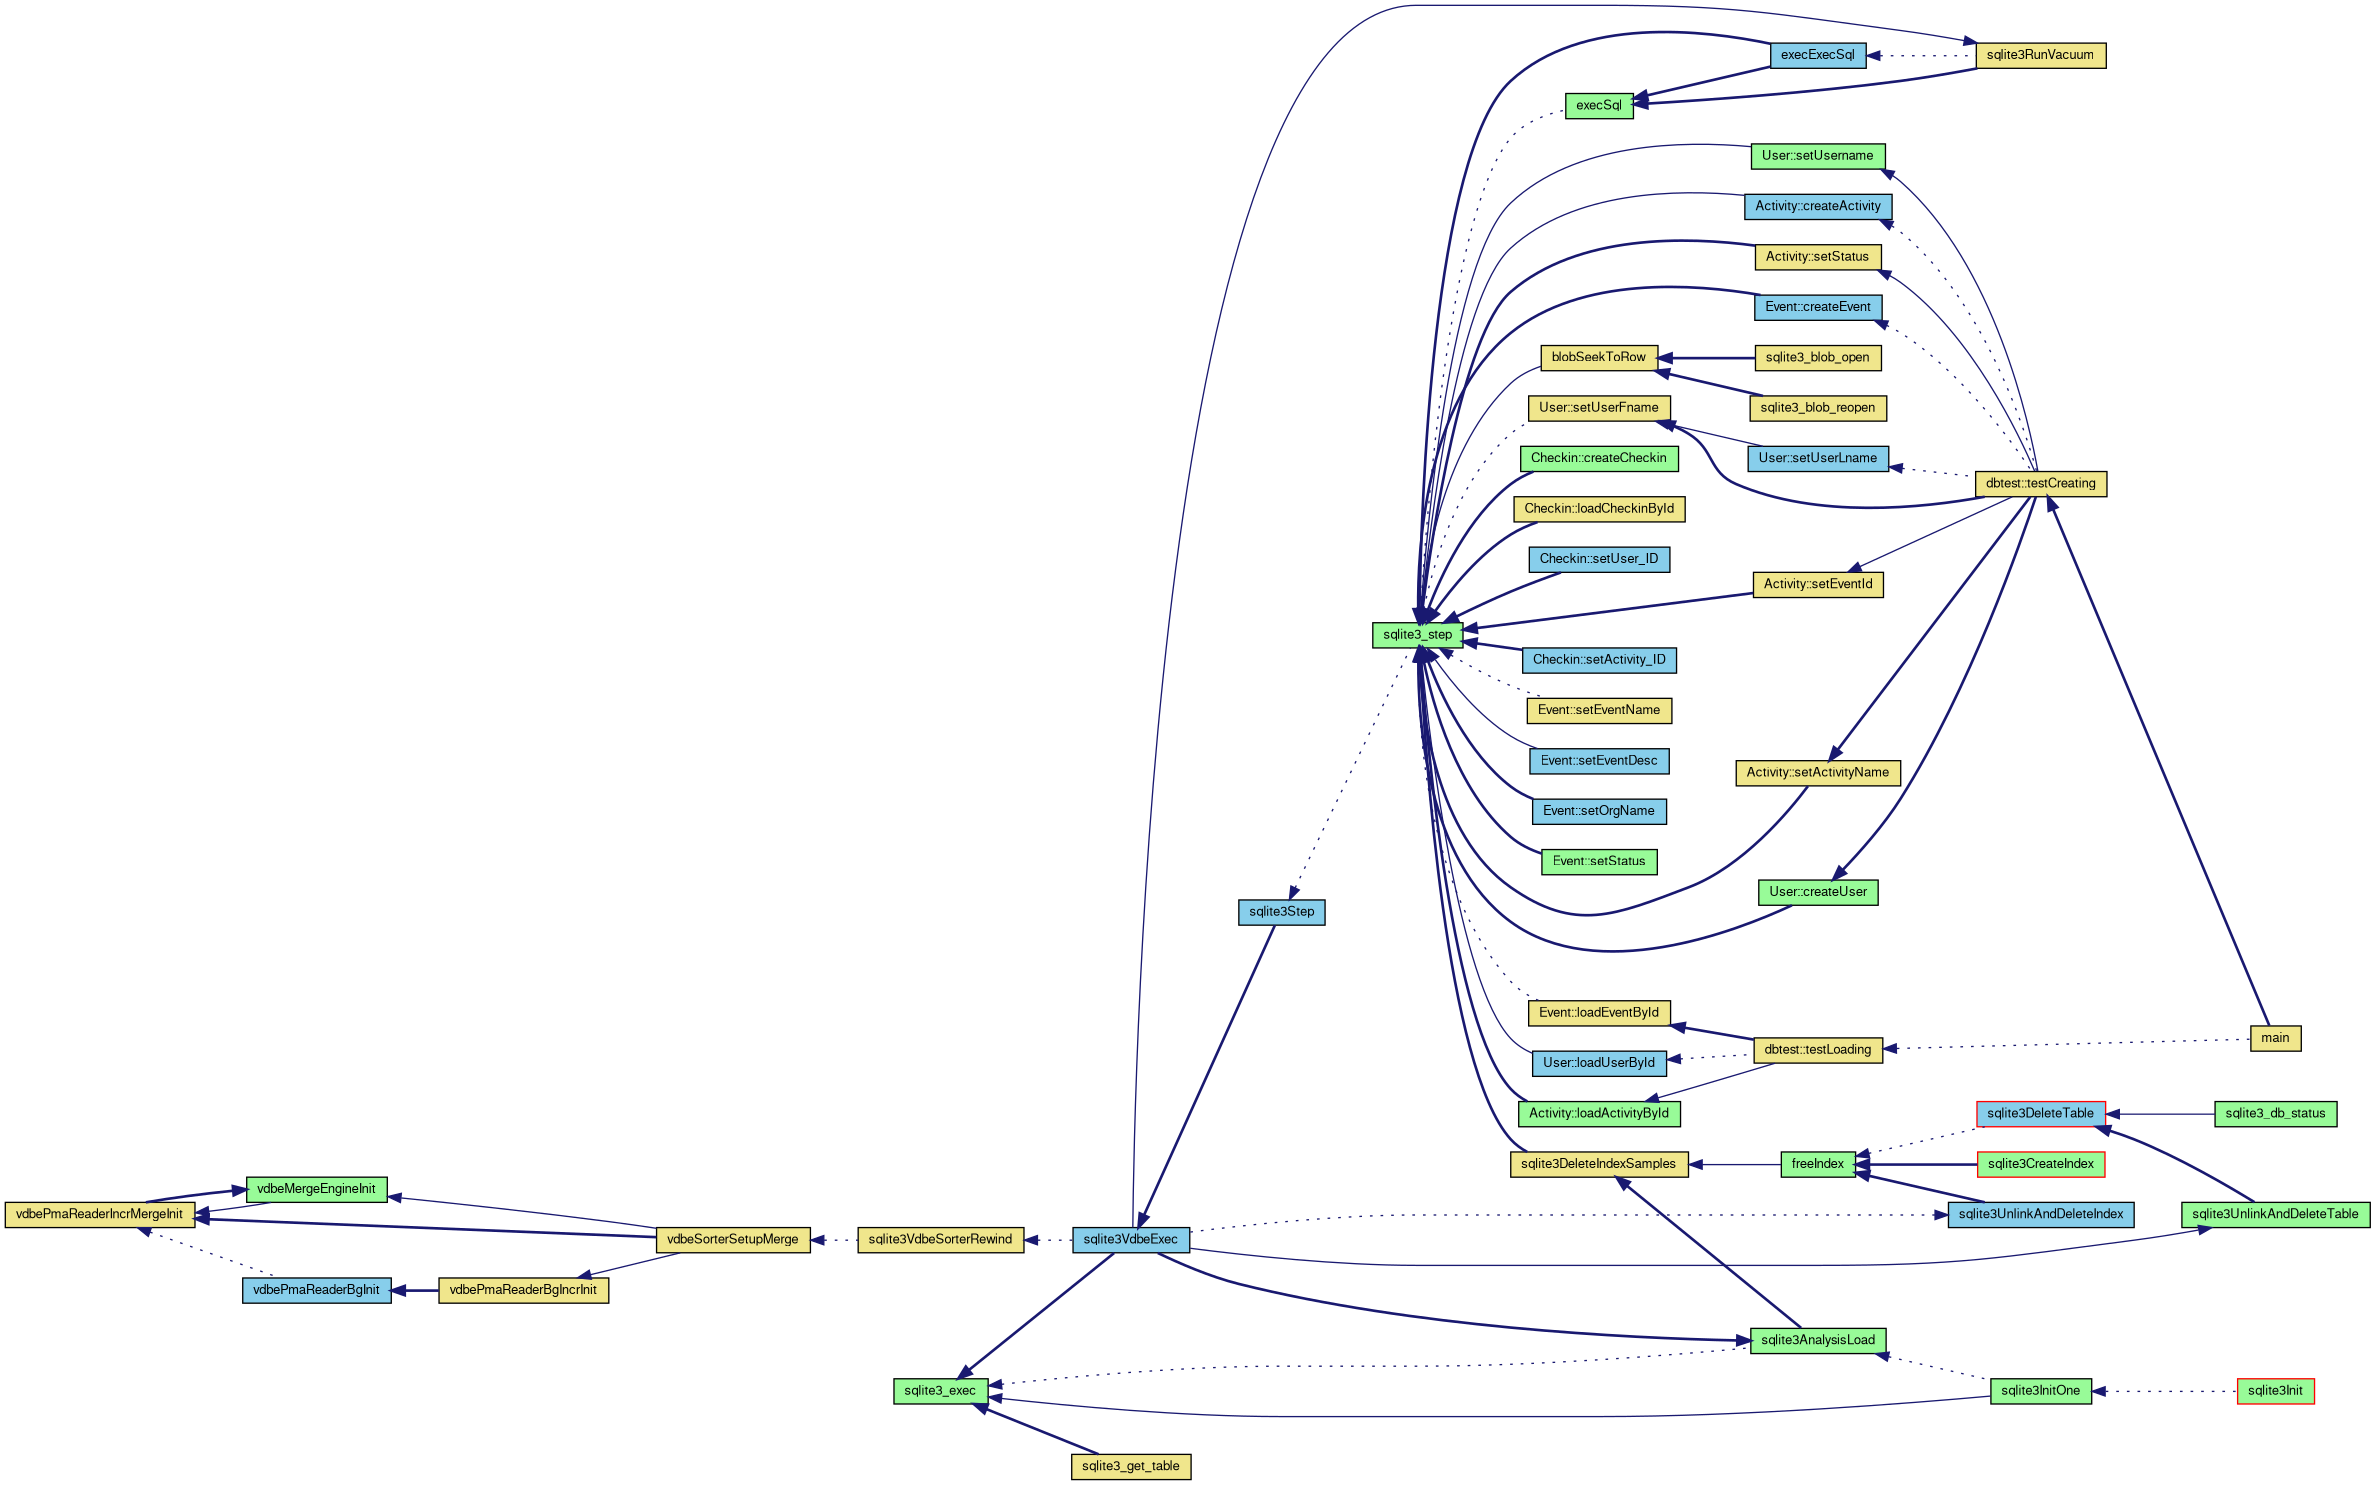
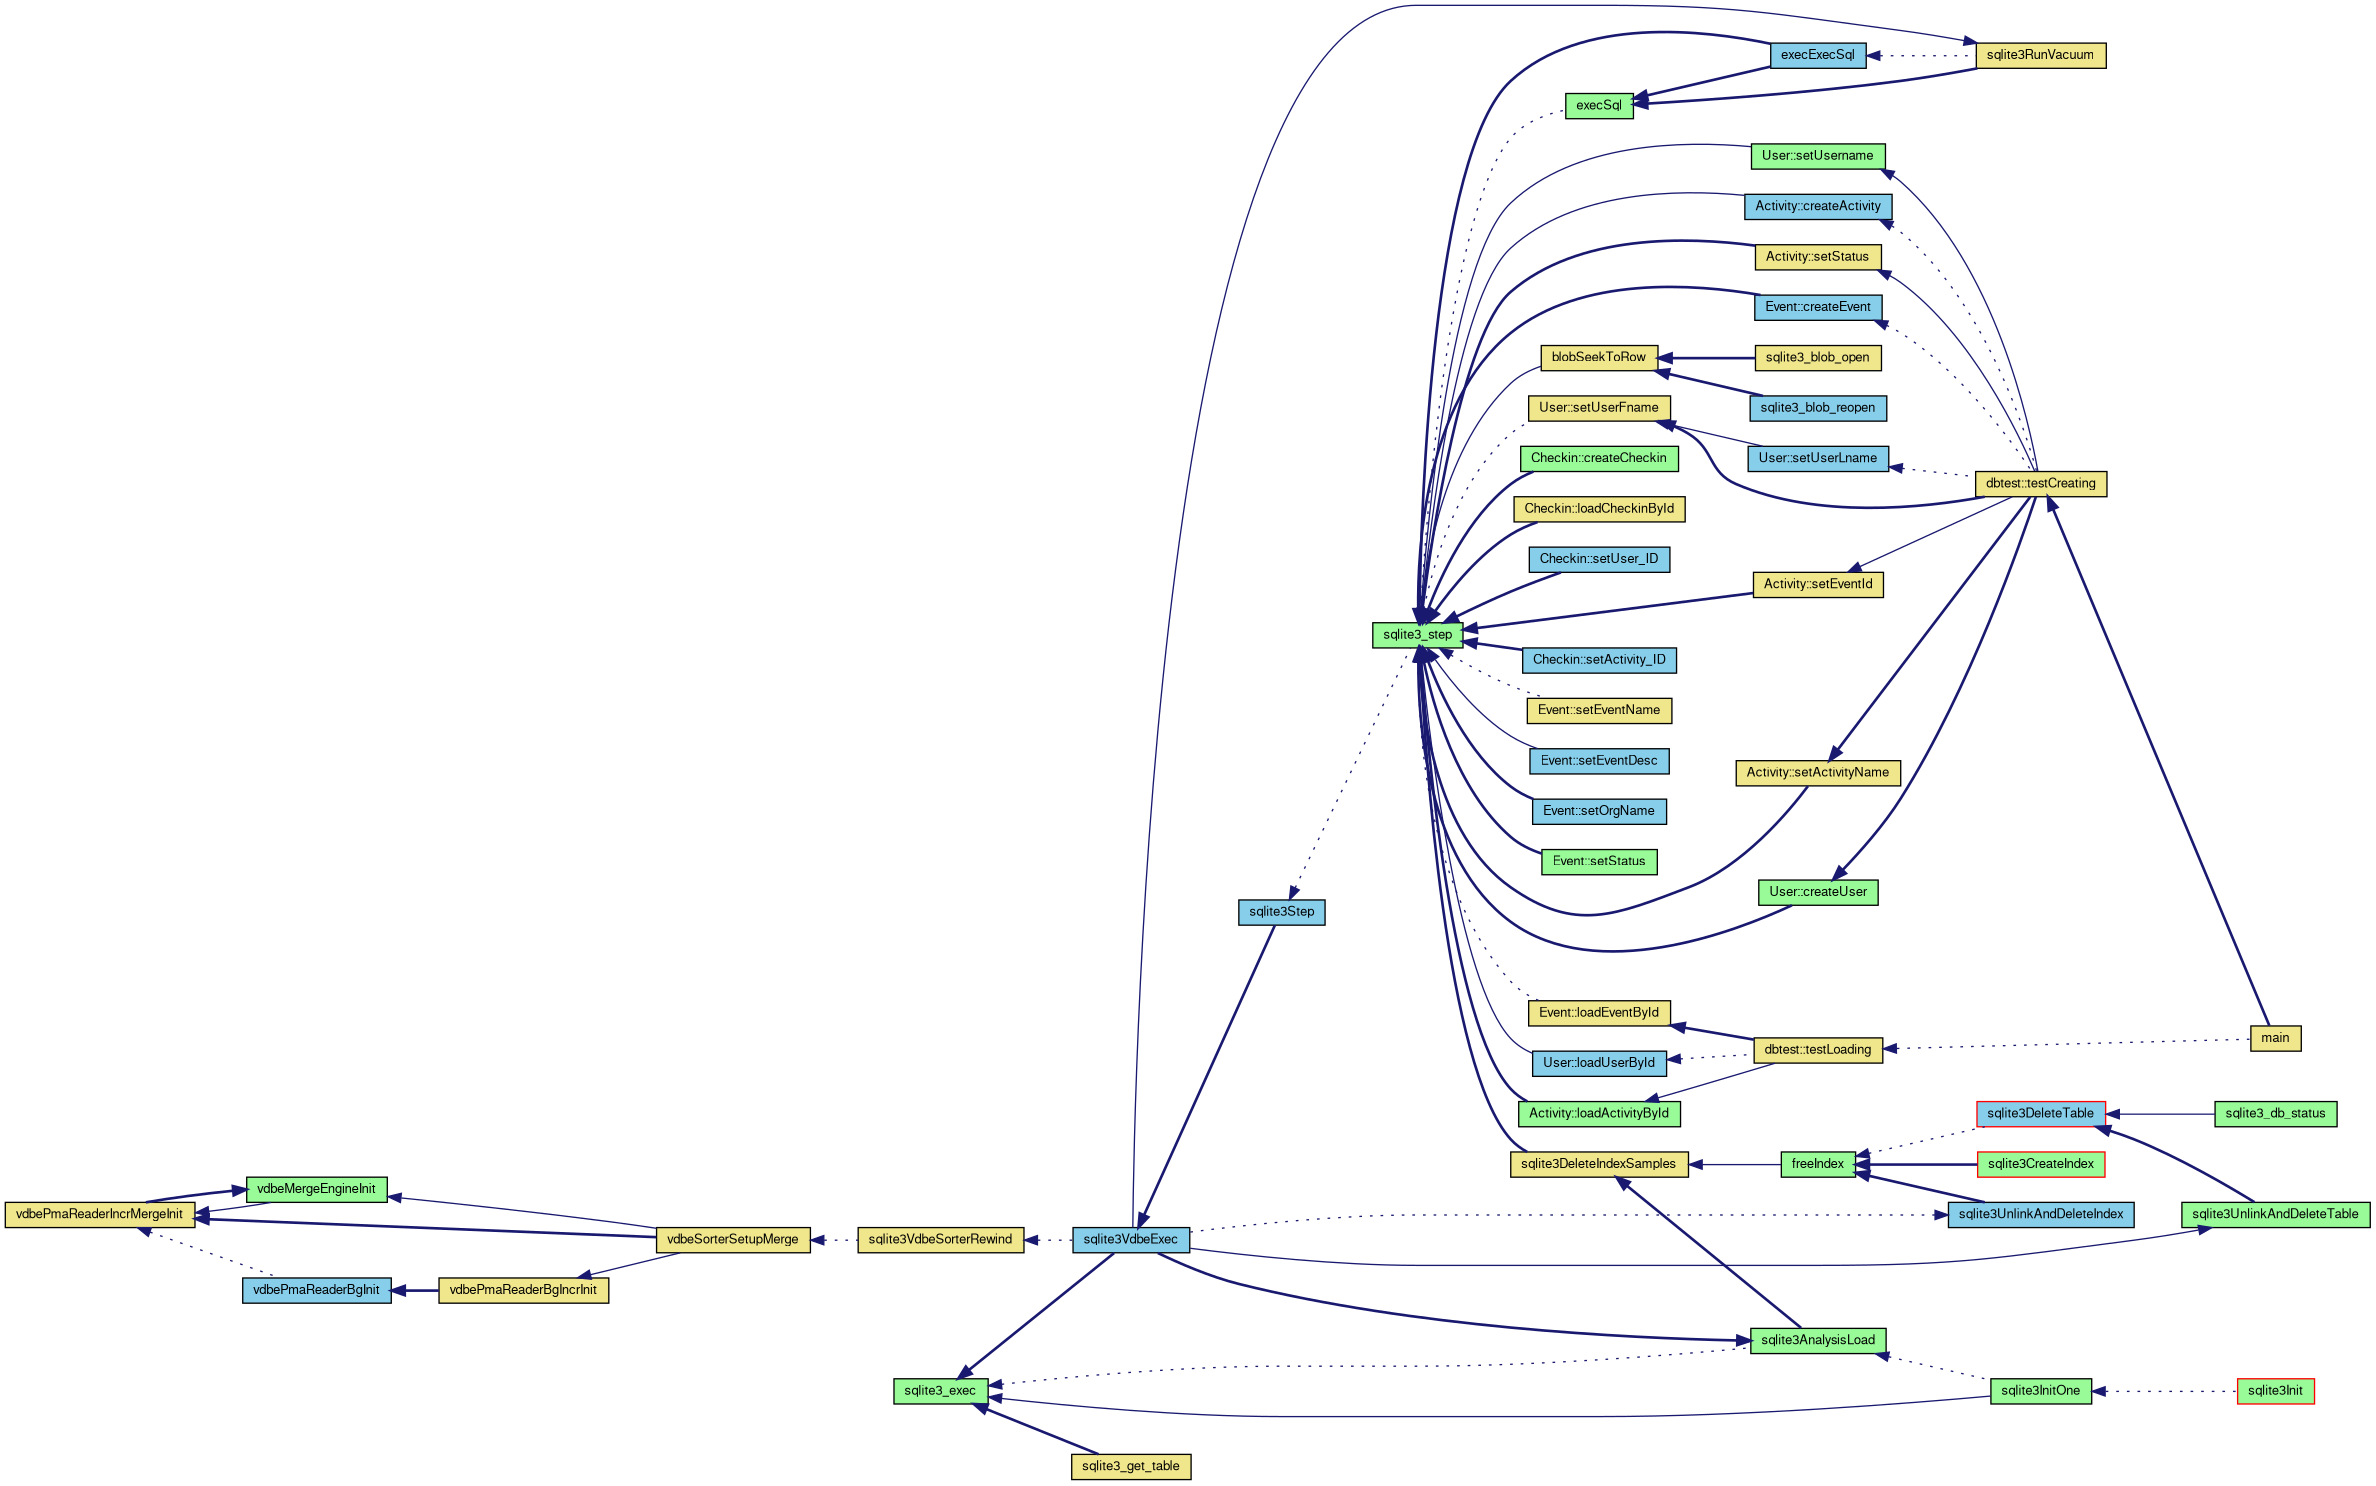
(1818, 409) -> (1818, 409)
